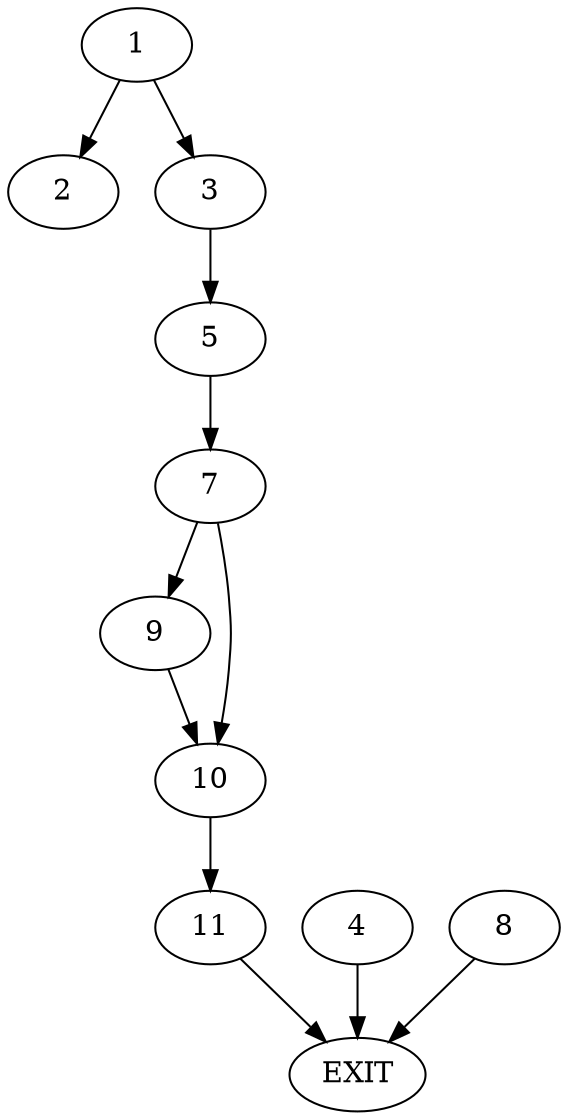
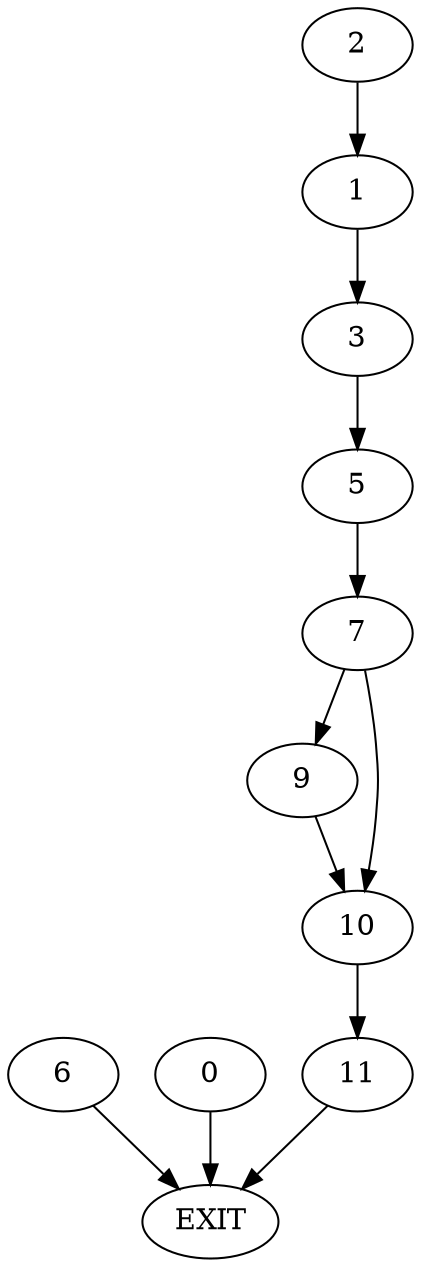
(105, 109) -> (358, 108)
(358, 928) -> (63, 1075)
(505, 928) -> (210, 1075)
